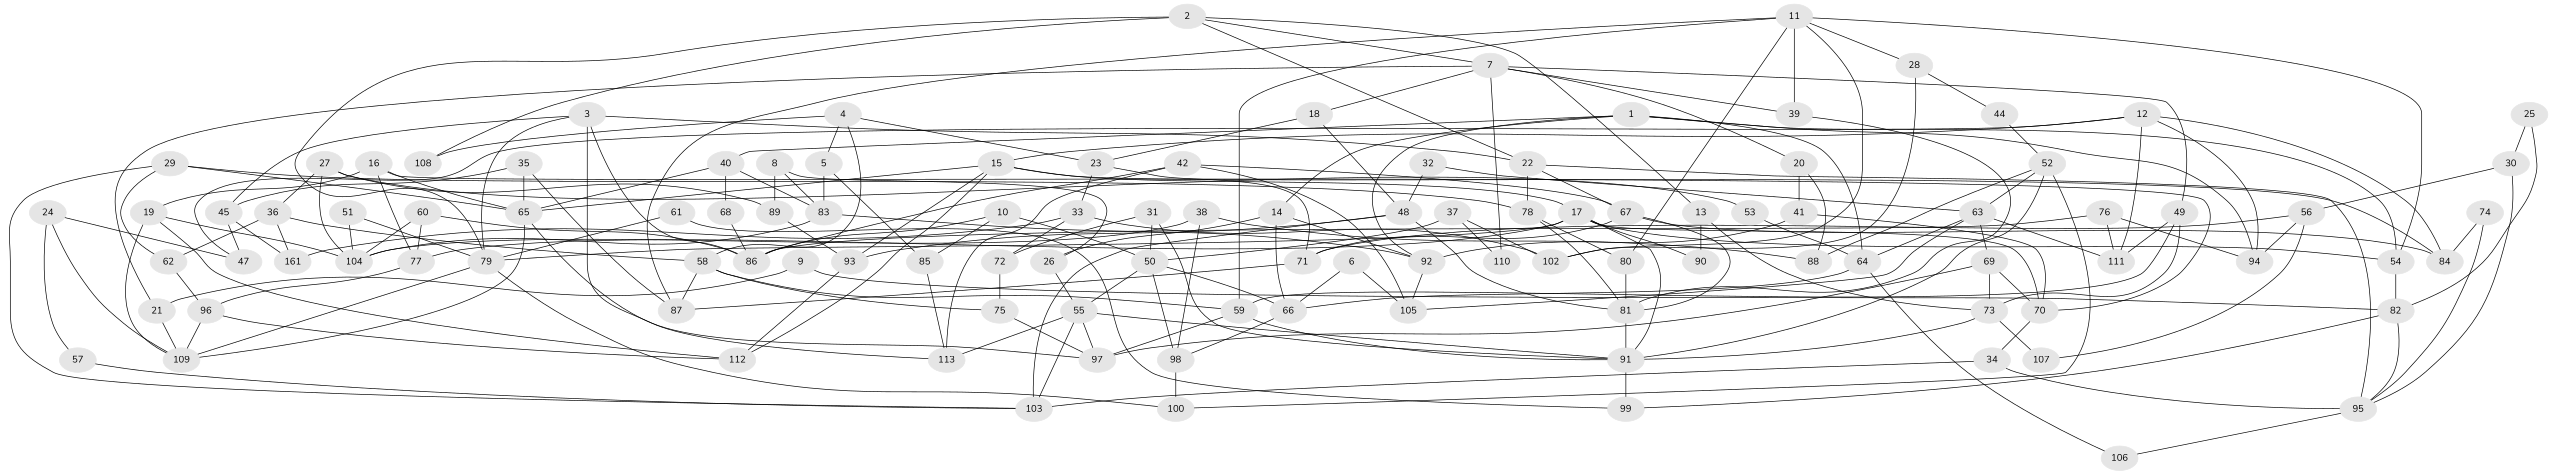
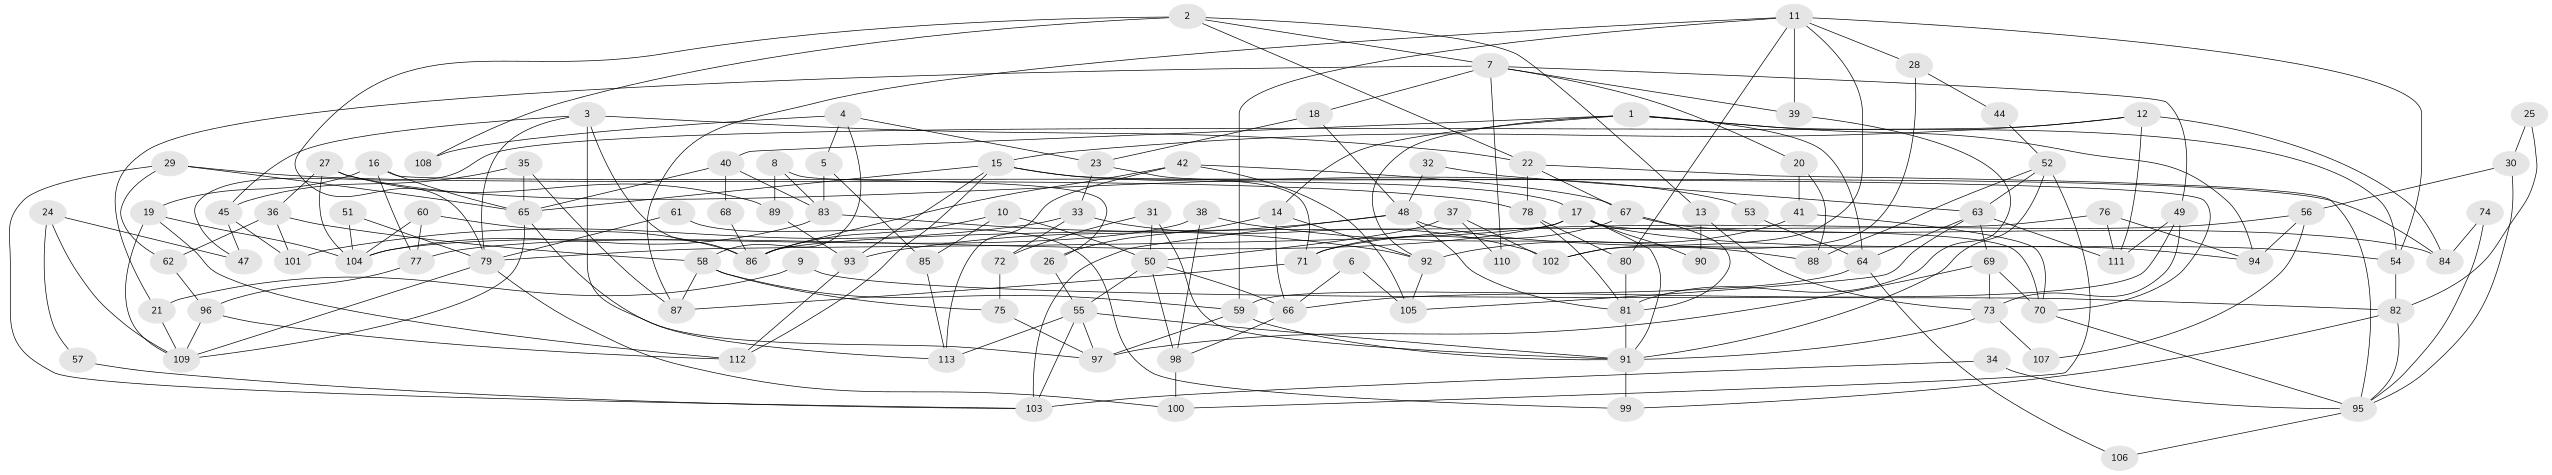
(2231, 170) -> (1826, 247)
(293, 262) -> (293, 262)
(2019, 333) -> (2199, 360)
